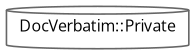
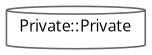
(98, 28) -> (76, 28)
